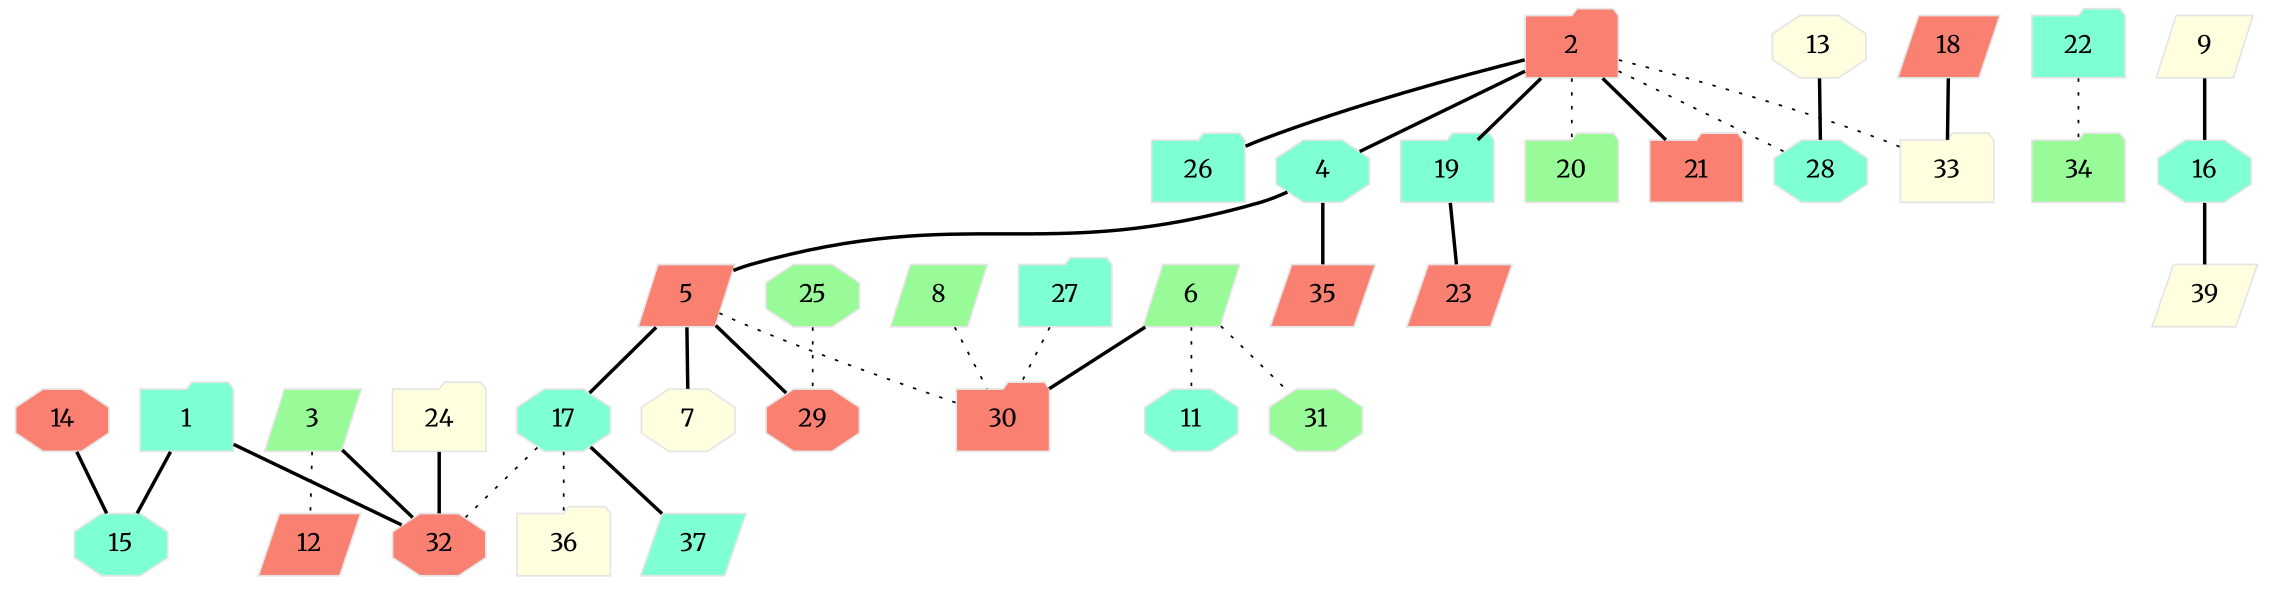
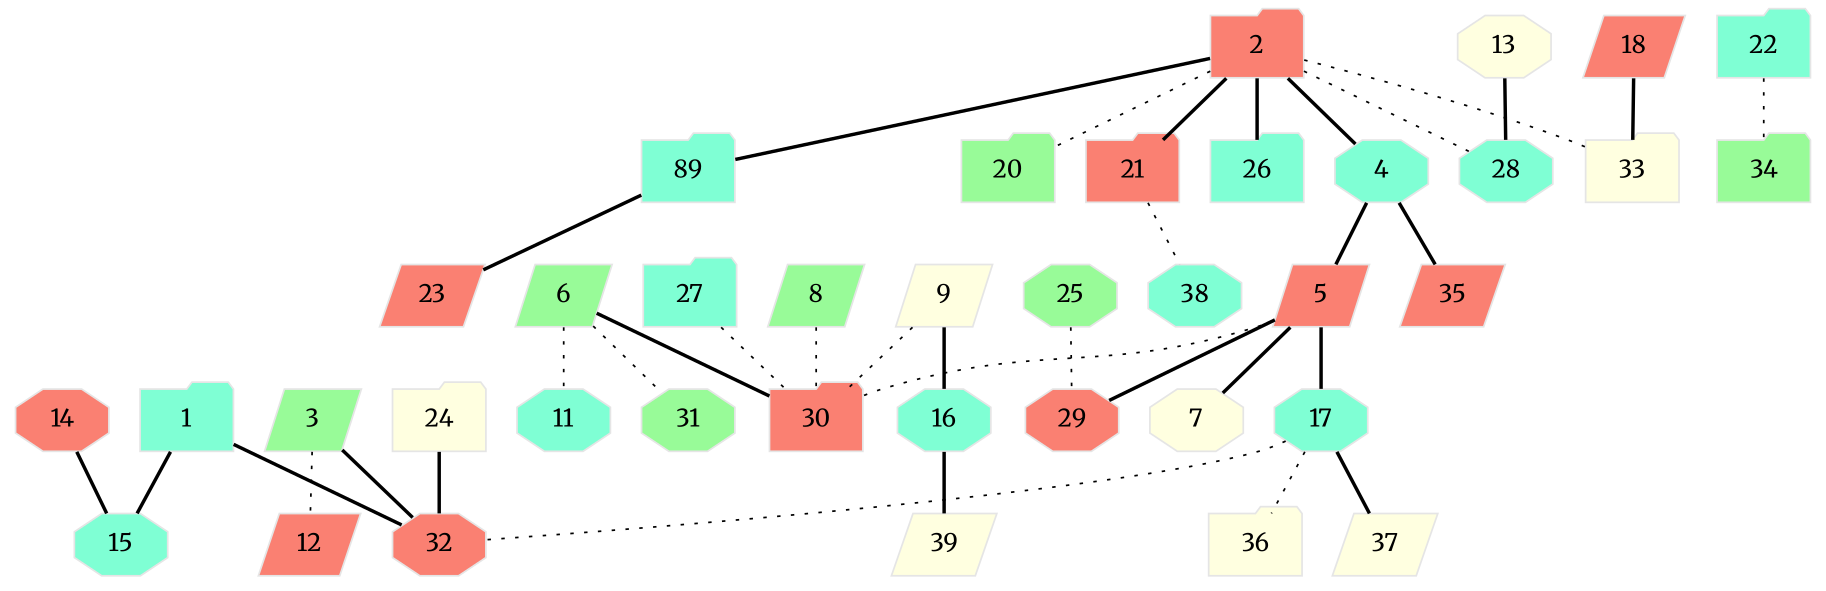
(1447, 171) -> (688, 171)
none -> (1195, 296)
none -> (880, 358)
(693, 545) -> (1385, 545)
